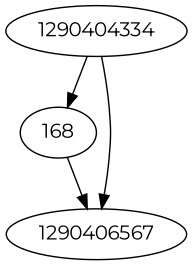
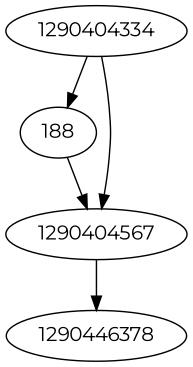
(58, 133) -> (58, 133)
(96, 234) -> (96, 234)
none -> (96, 336)
